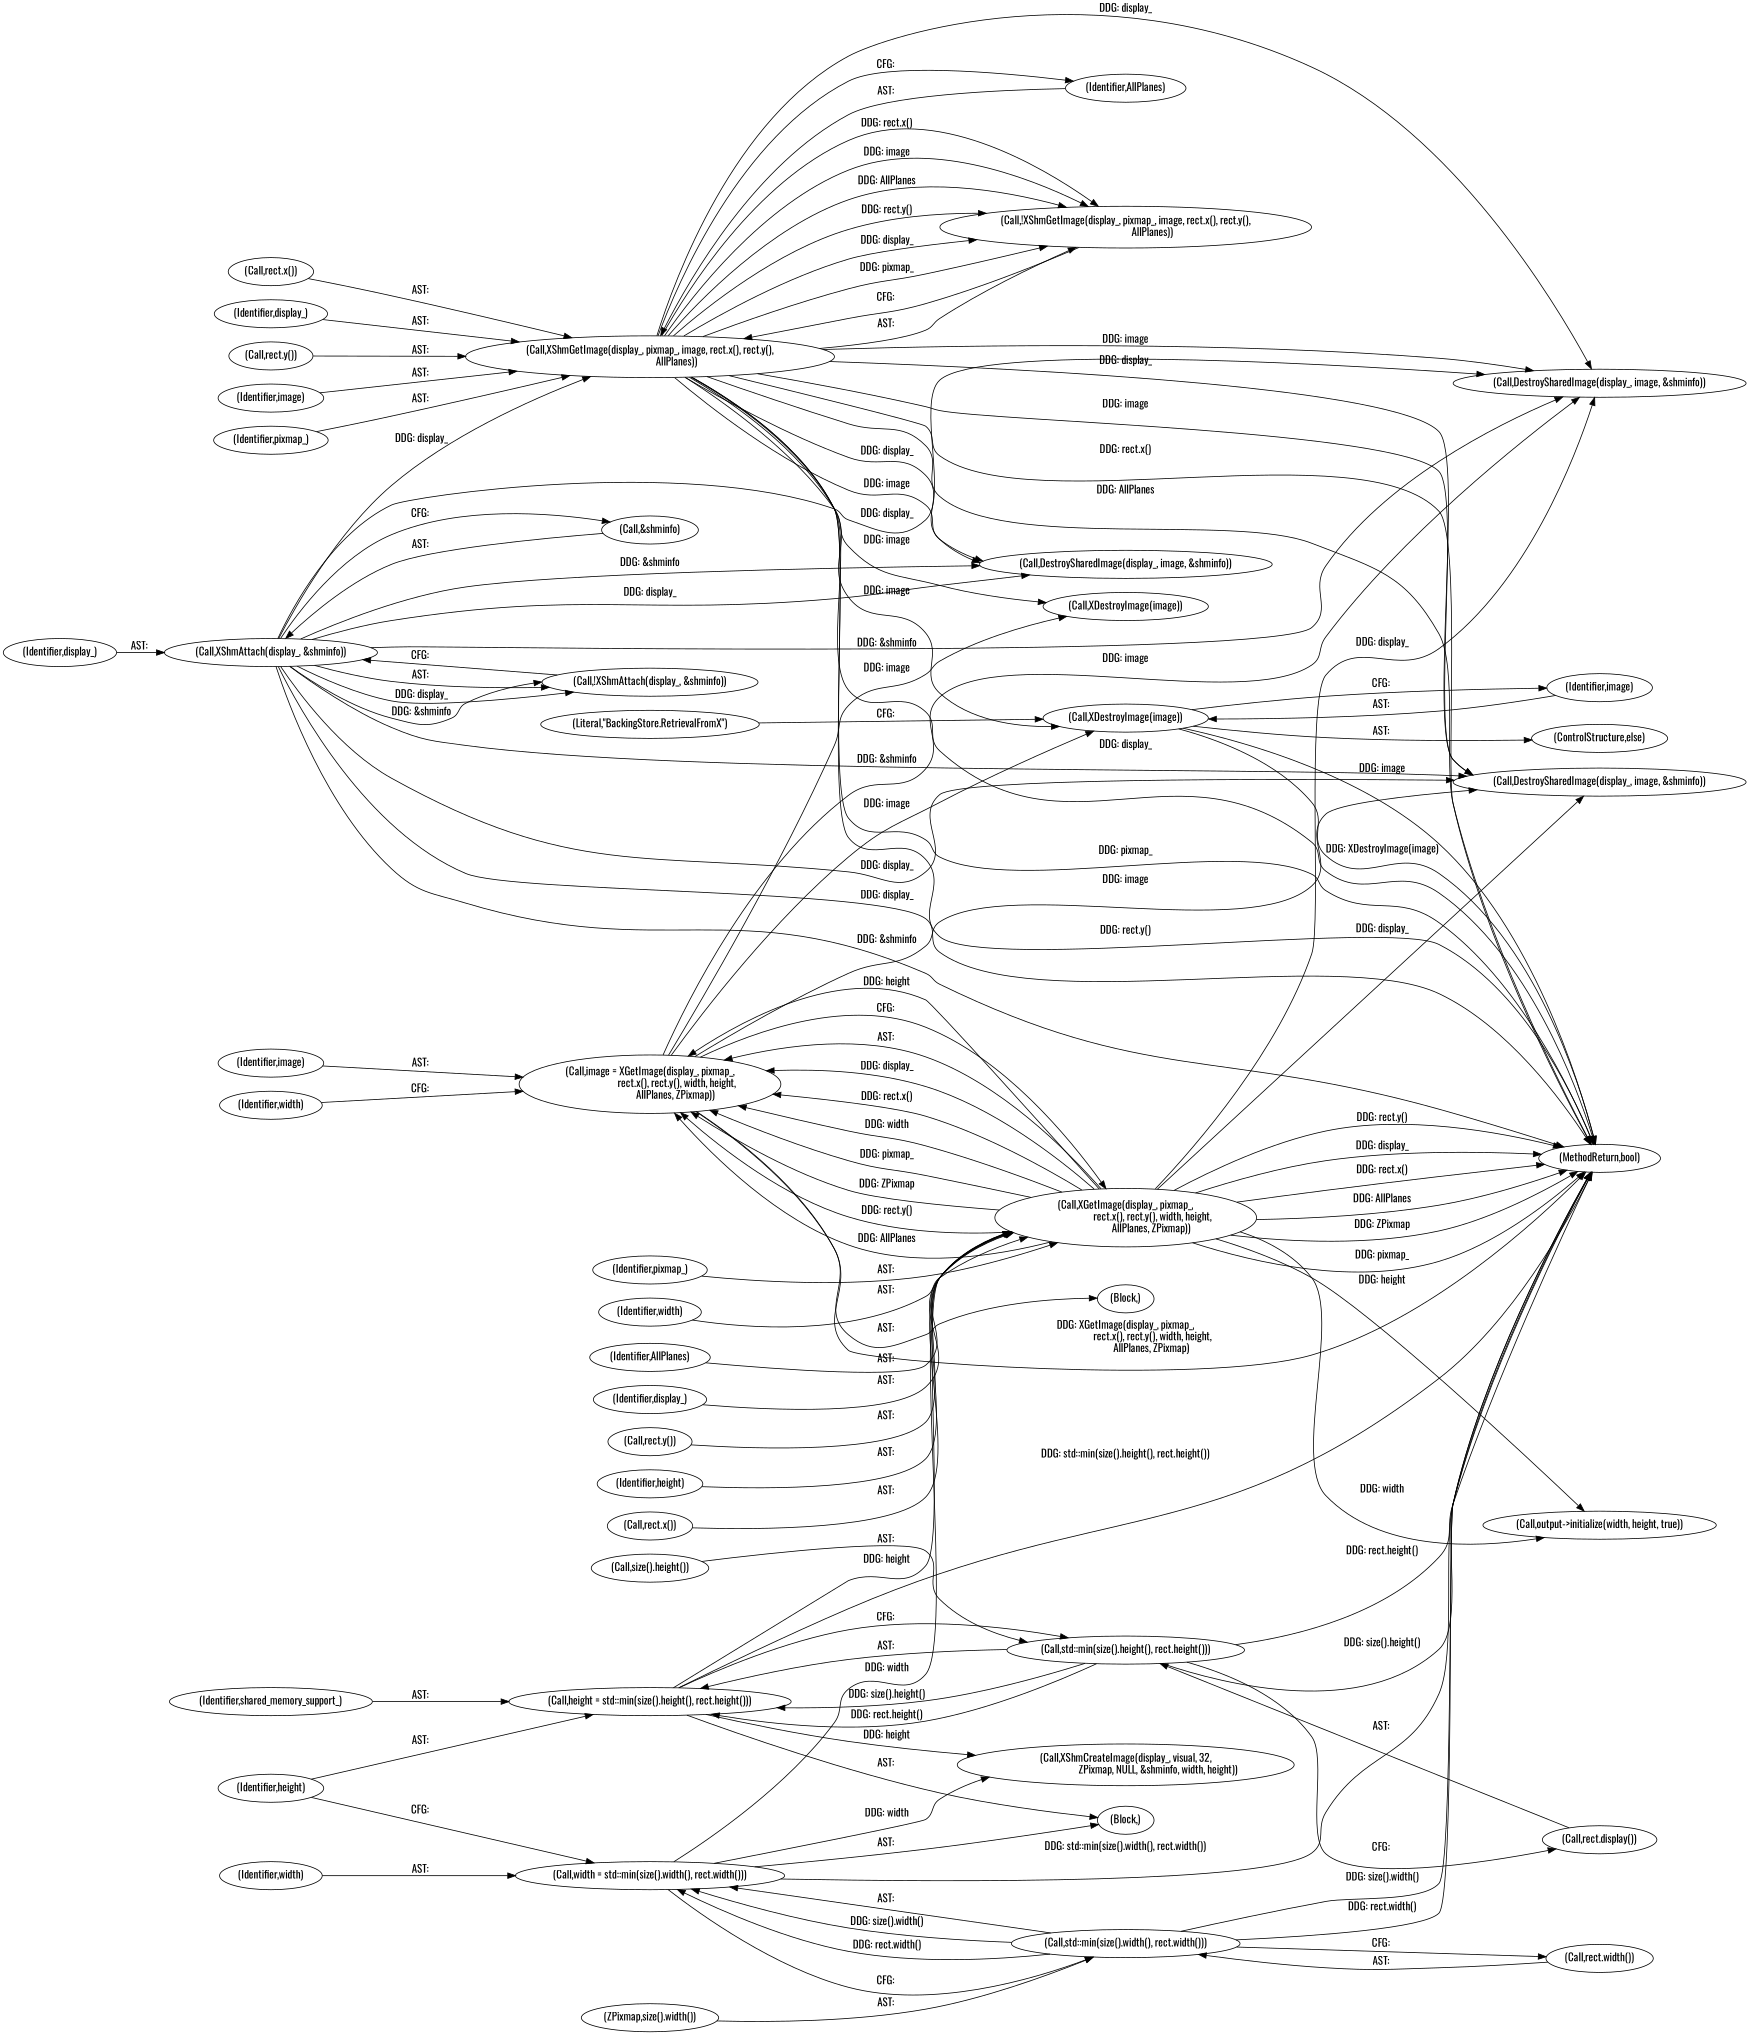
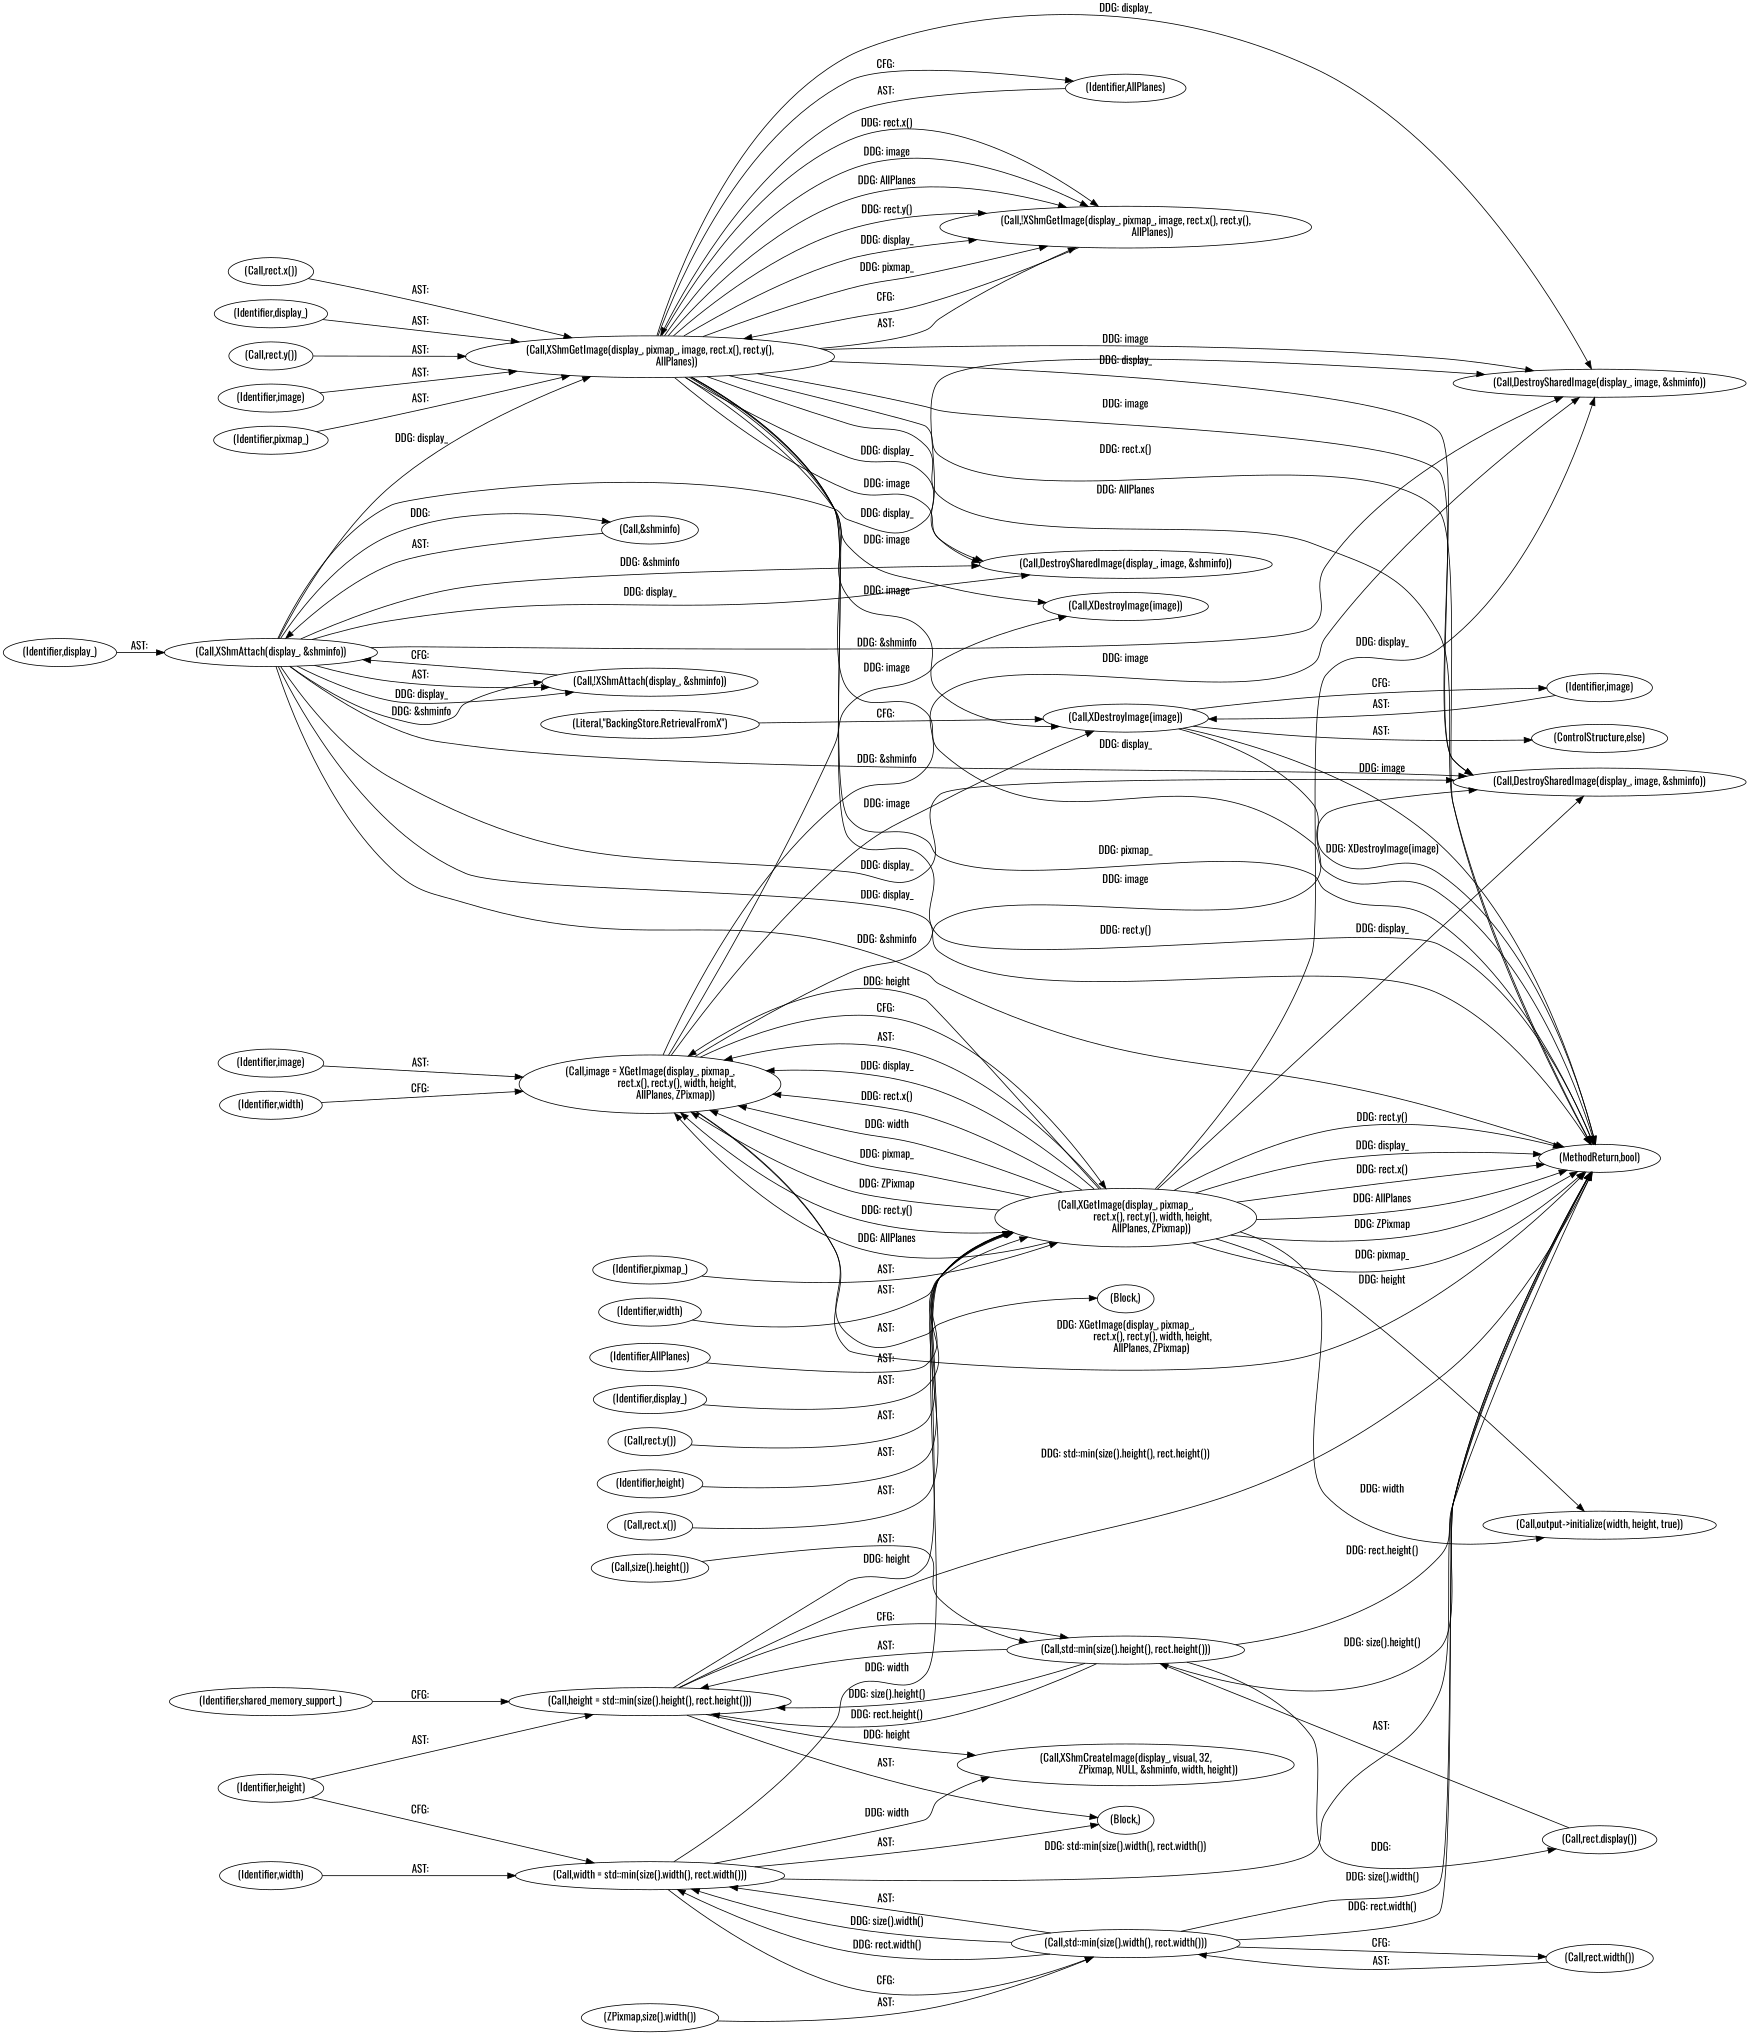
(422, 514) -> (422, 514)
(422, 1696) -> (422, 1696)
(1382, 1848) -> (1382, 1848)
